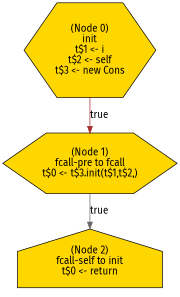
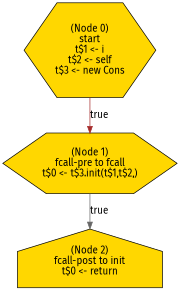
(90, 50) -> (90, 50)
(90, 261) -> (90, 261)
